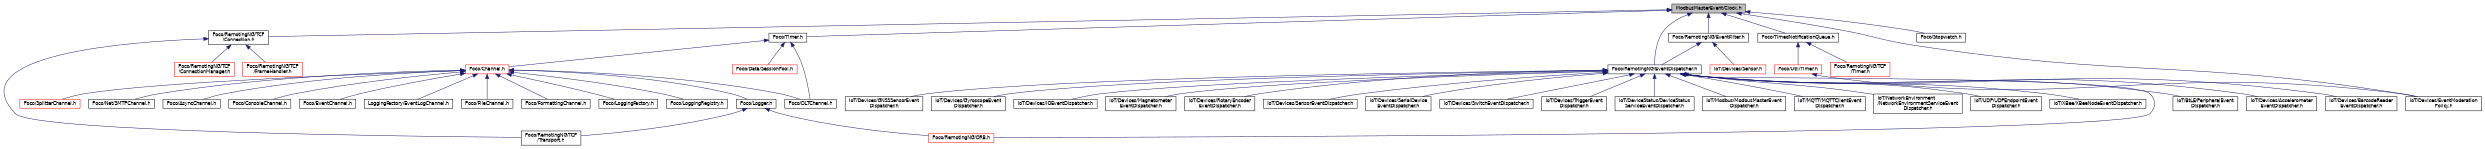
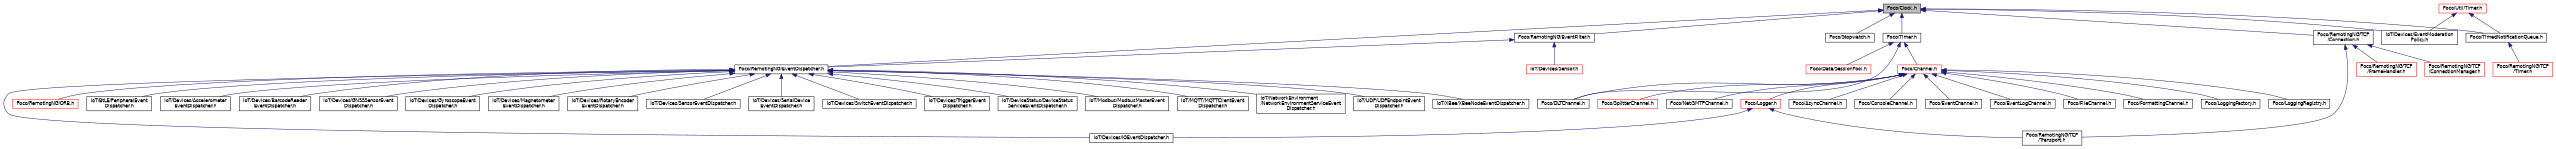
(1709, 9) -> (1902, 9)
(1798, 56) -> (2486, 24)
(409, 104) -> (2023, 104)
(756, 104) -> (1761, 104)
(848, 127) -> (1461, 134)
